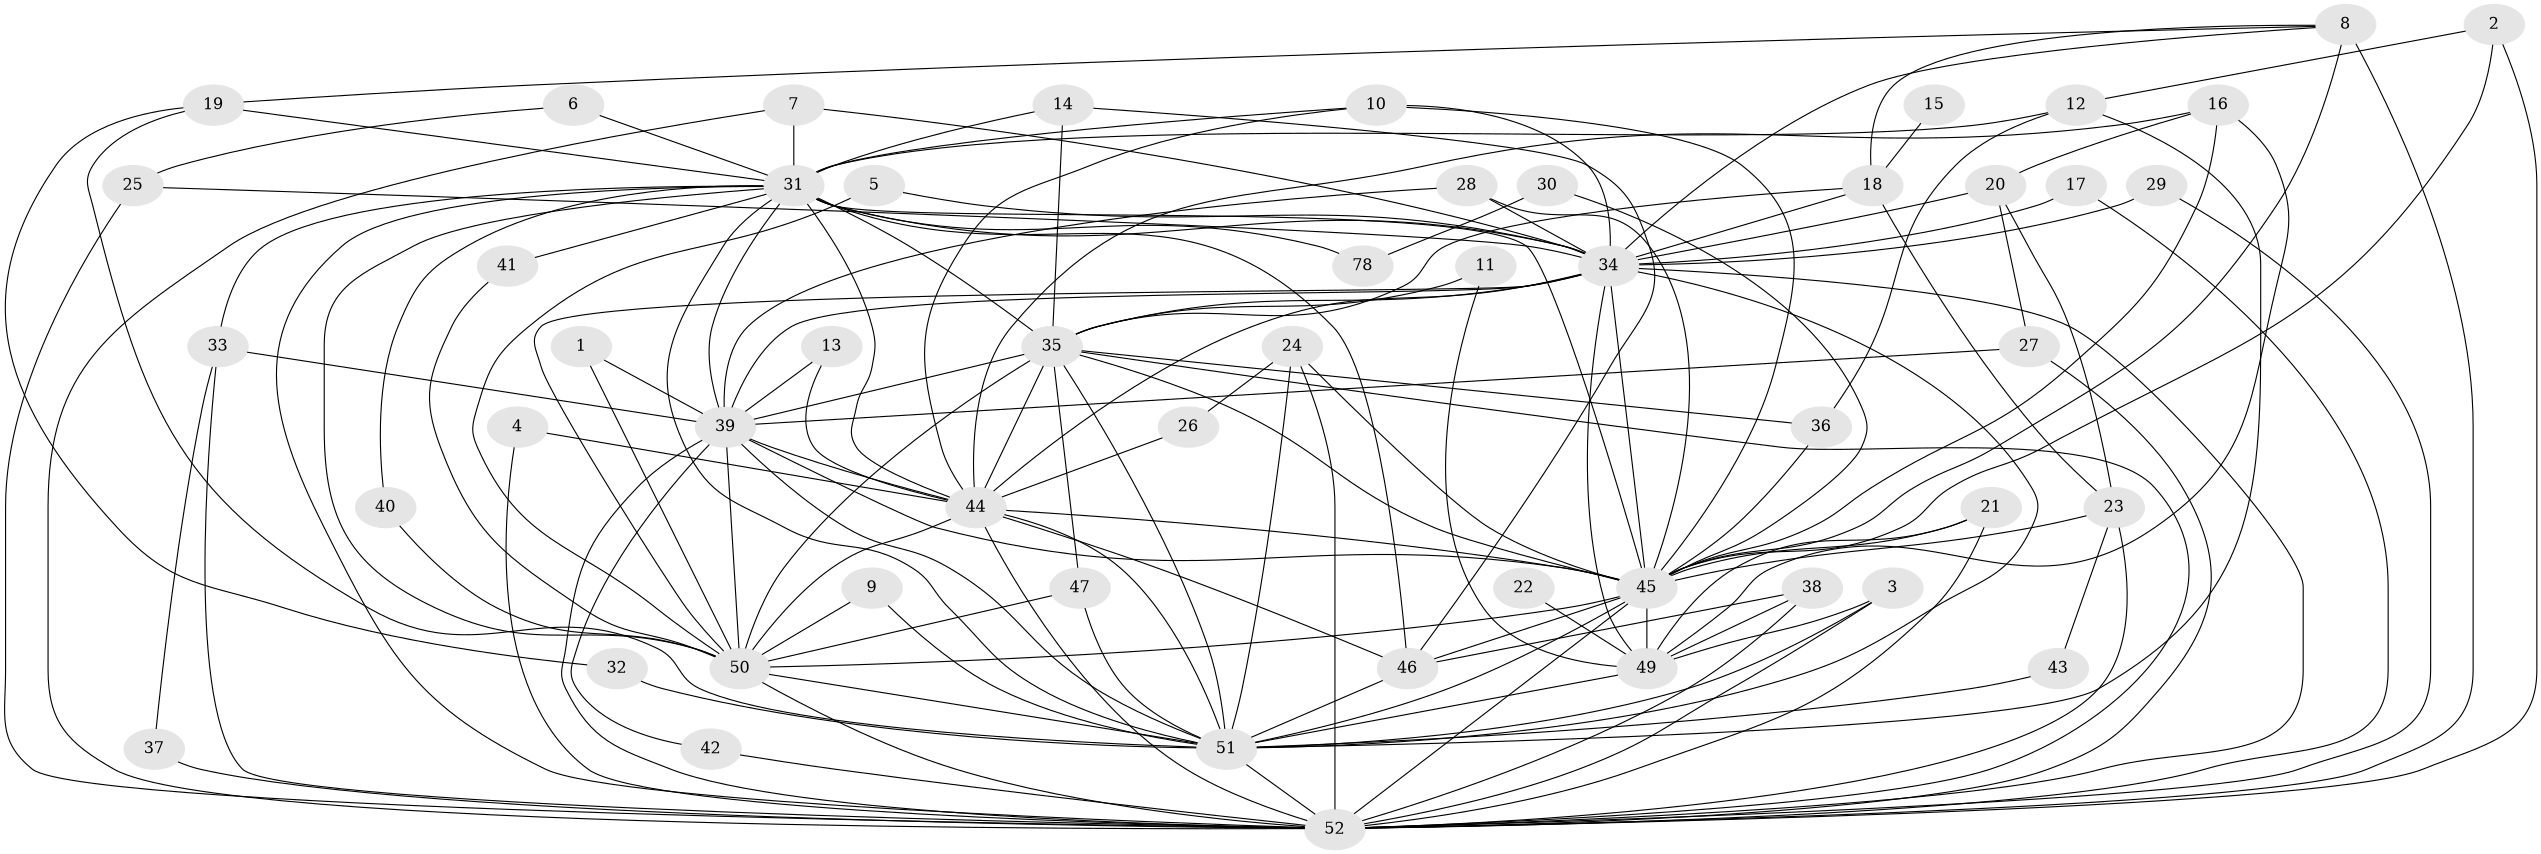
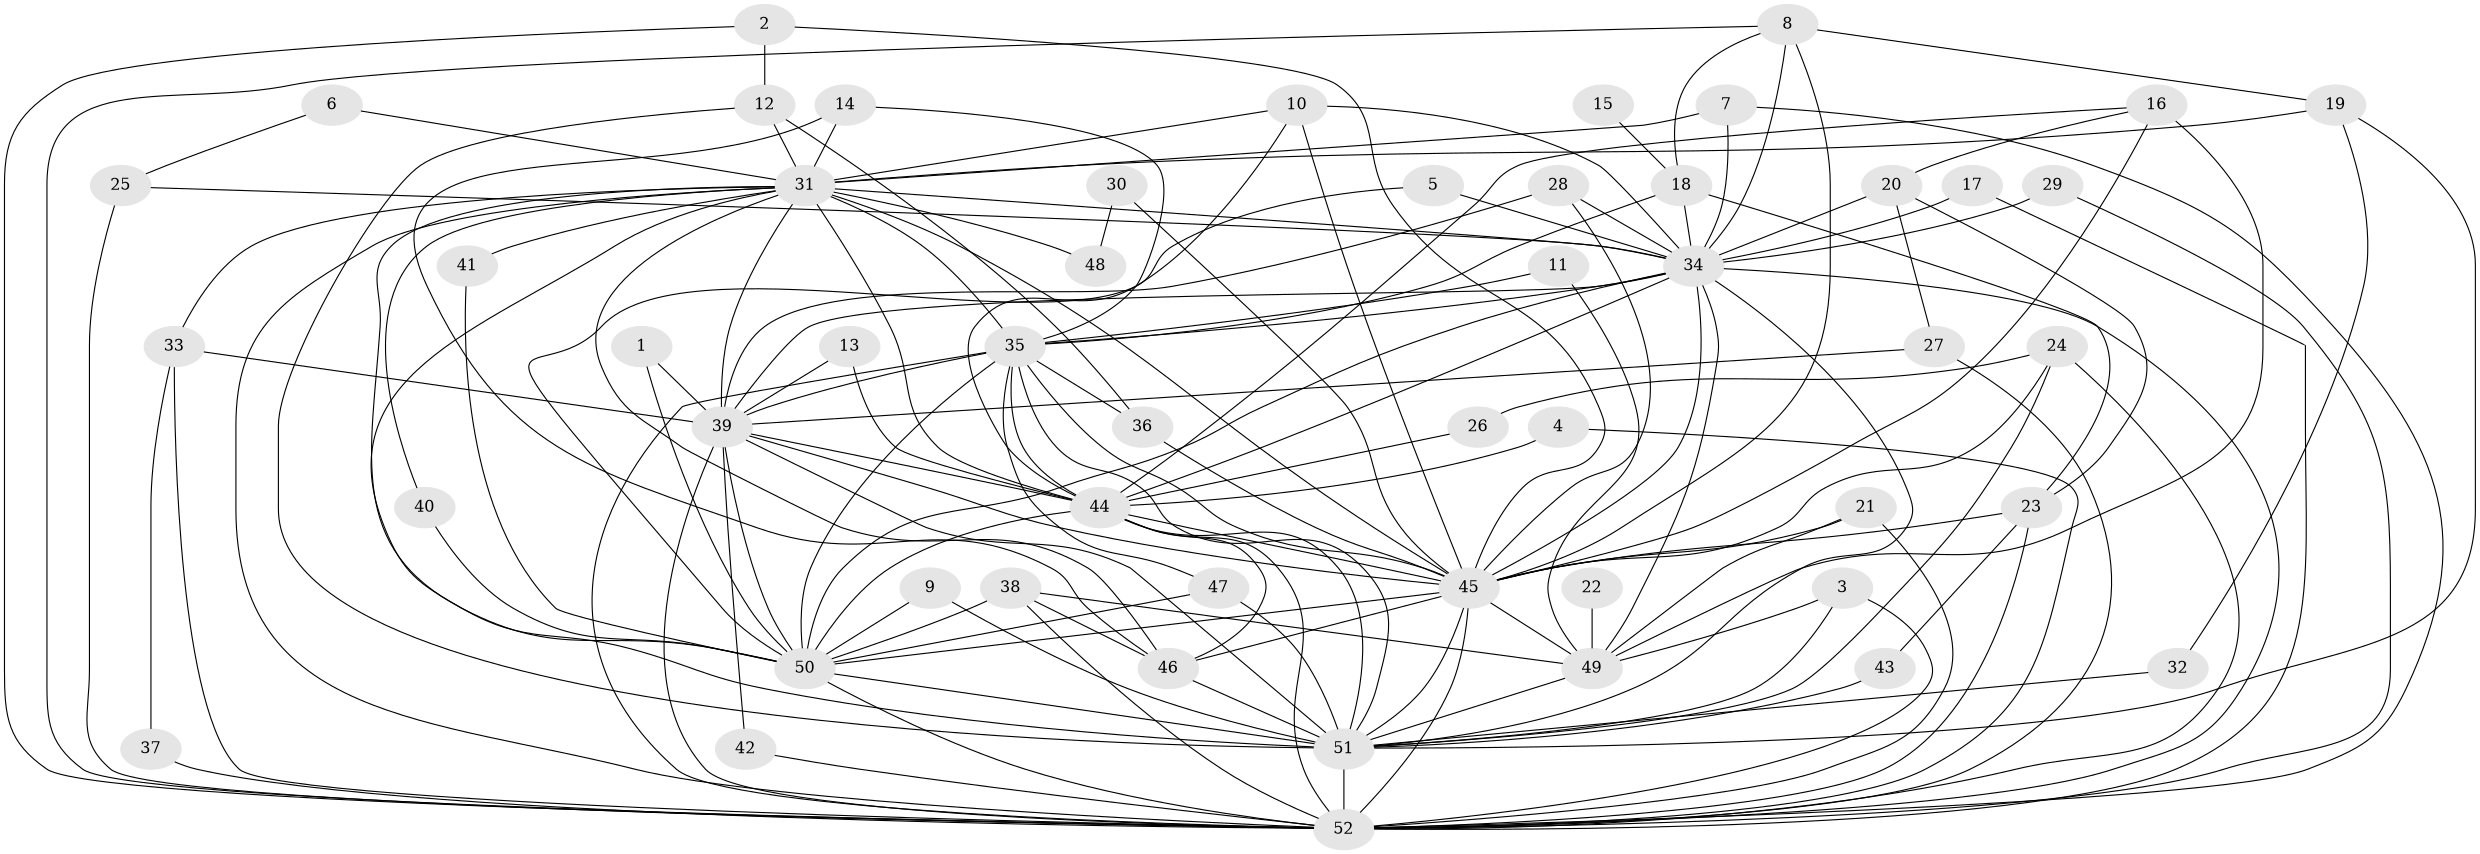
(1363, 266) -> (1096, 266)
none -> (910, 632)
